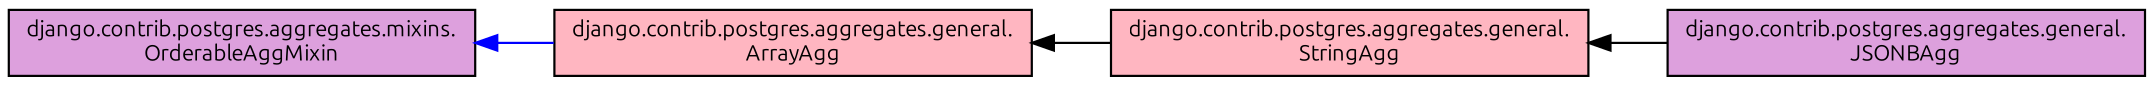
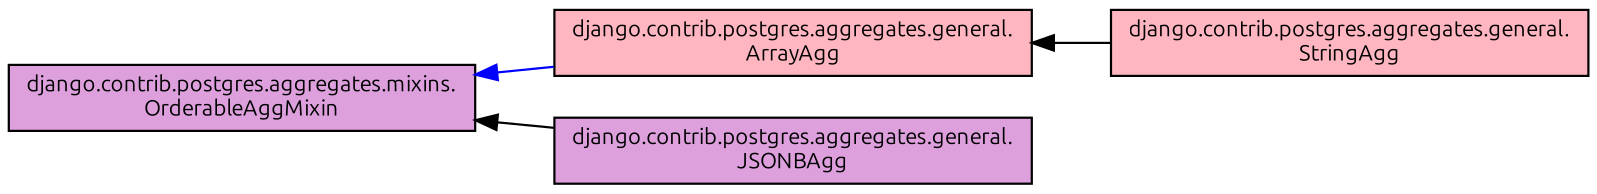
(1639, 43) -> (525, 125)
